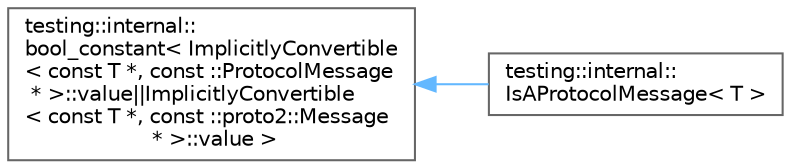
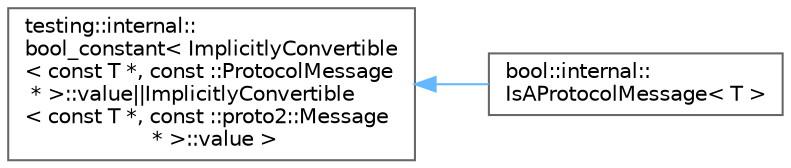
(636, 84) -> (636, 84)
